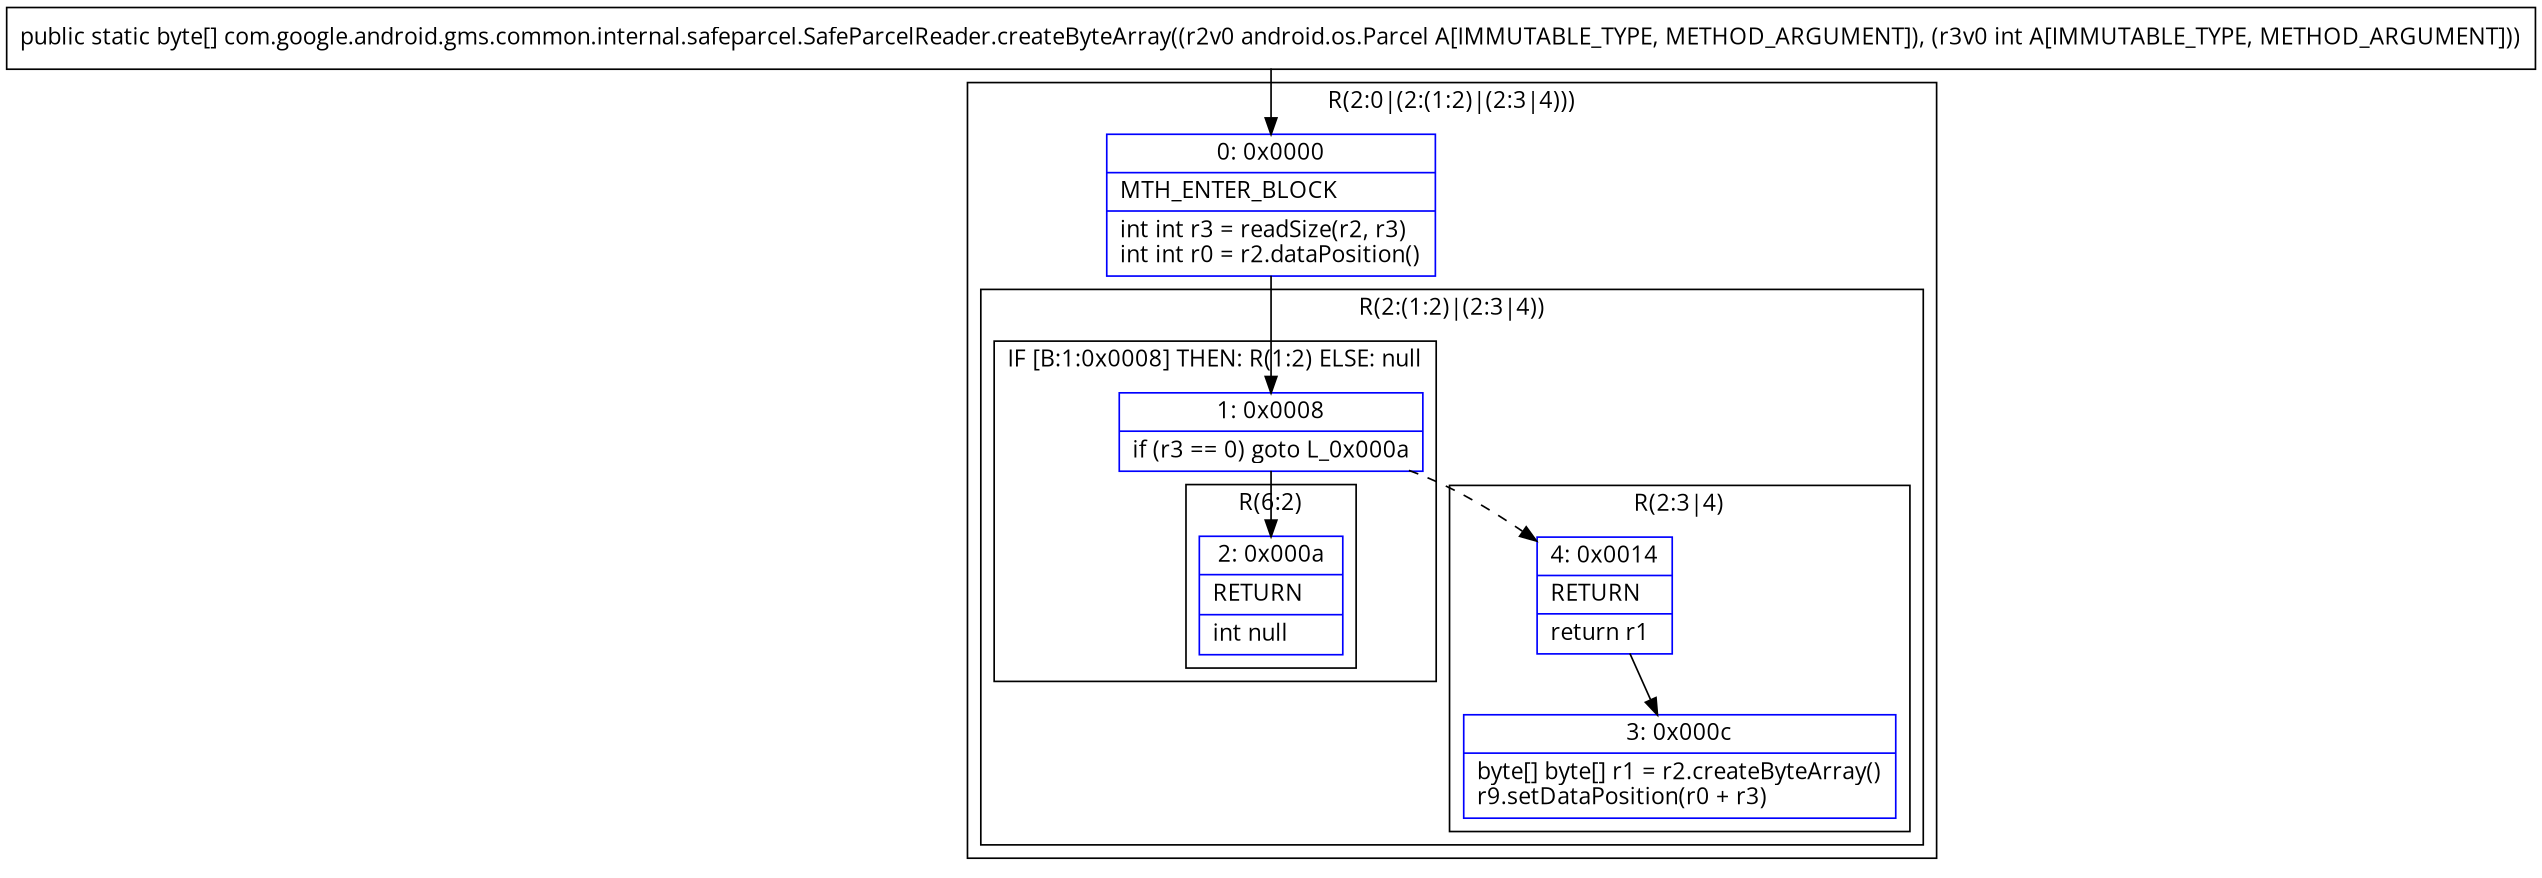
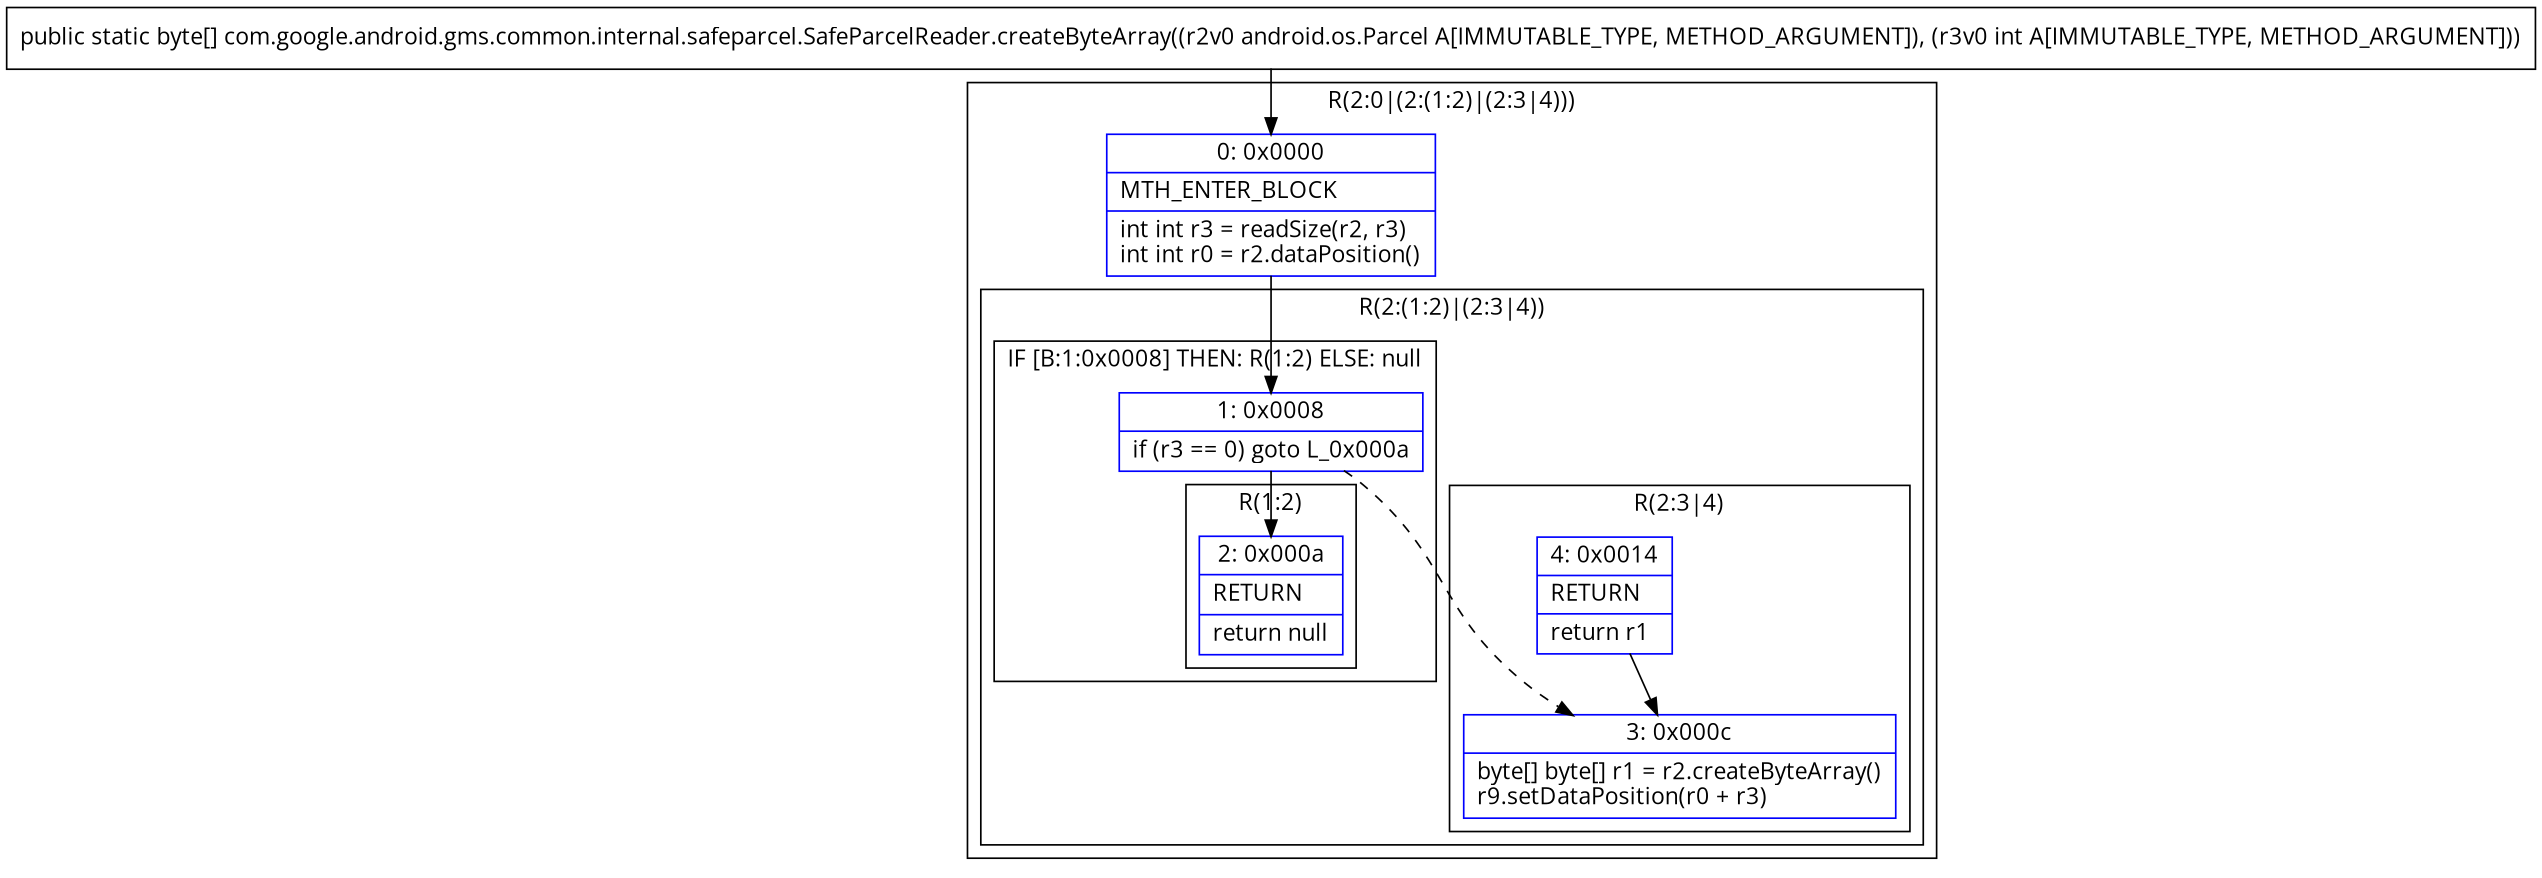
(1468, 497) -> (1461, 612)
(1271, 504) -> (1271, 504)
(1251, 634) -> (1271, 634)
